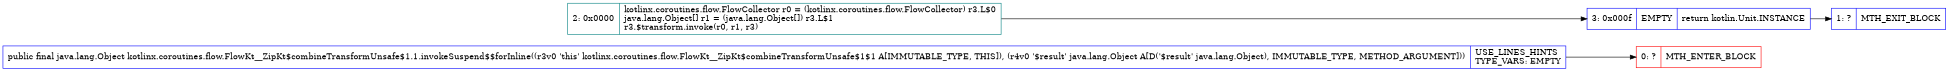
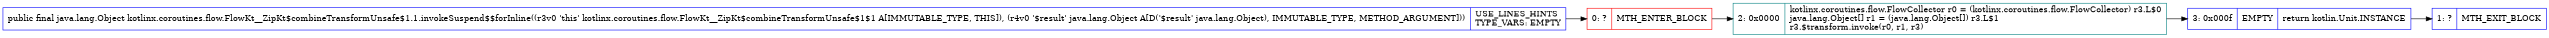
none -> (1720, 19)
